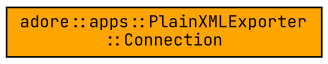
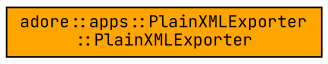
(164, 32) -> (164, 32)
